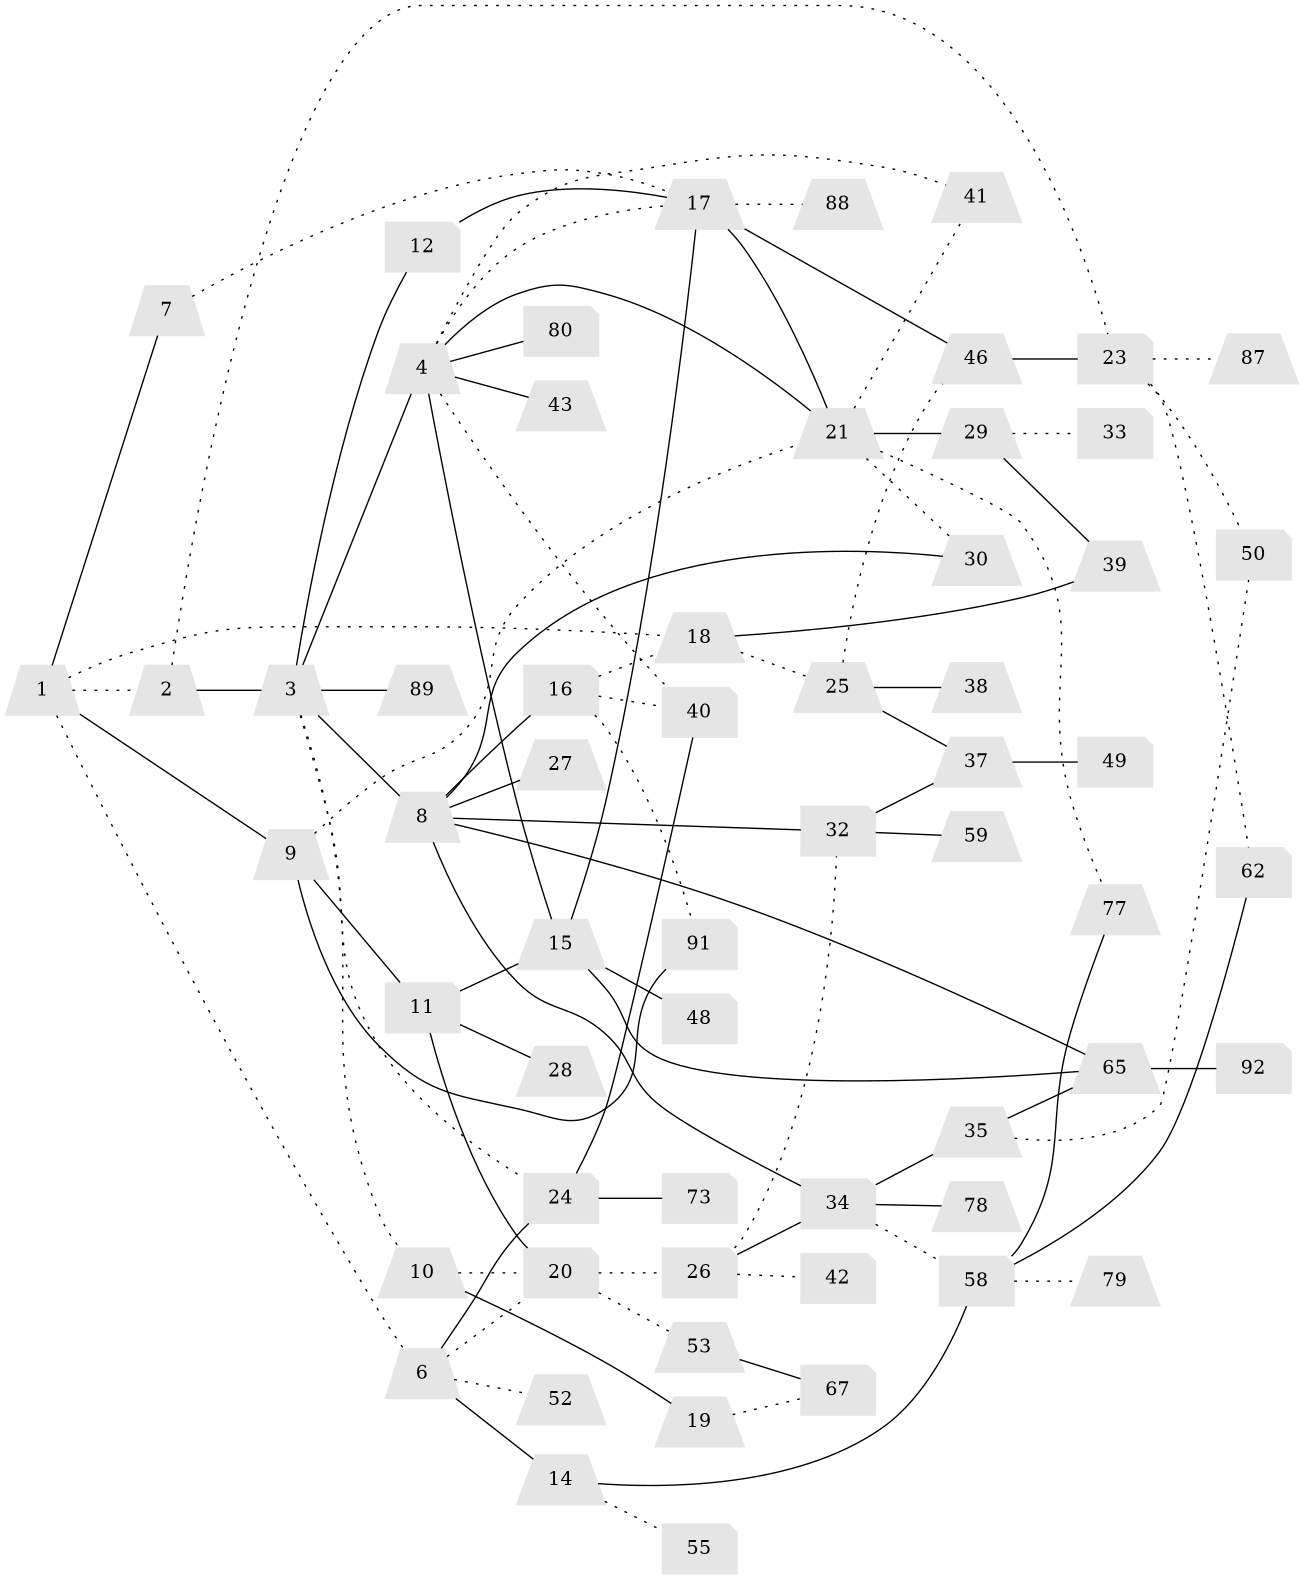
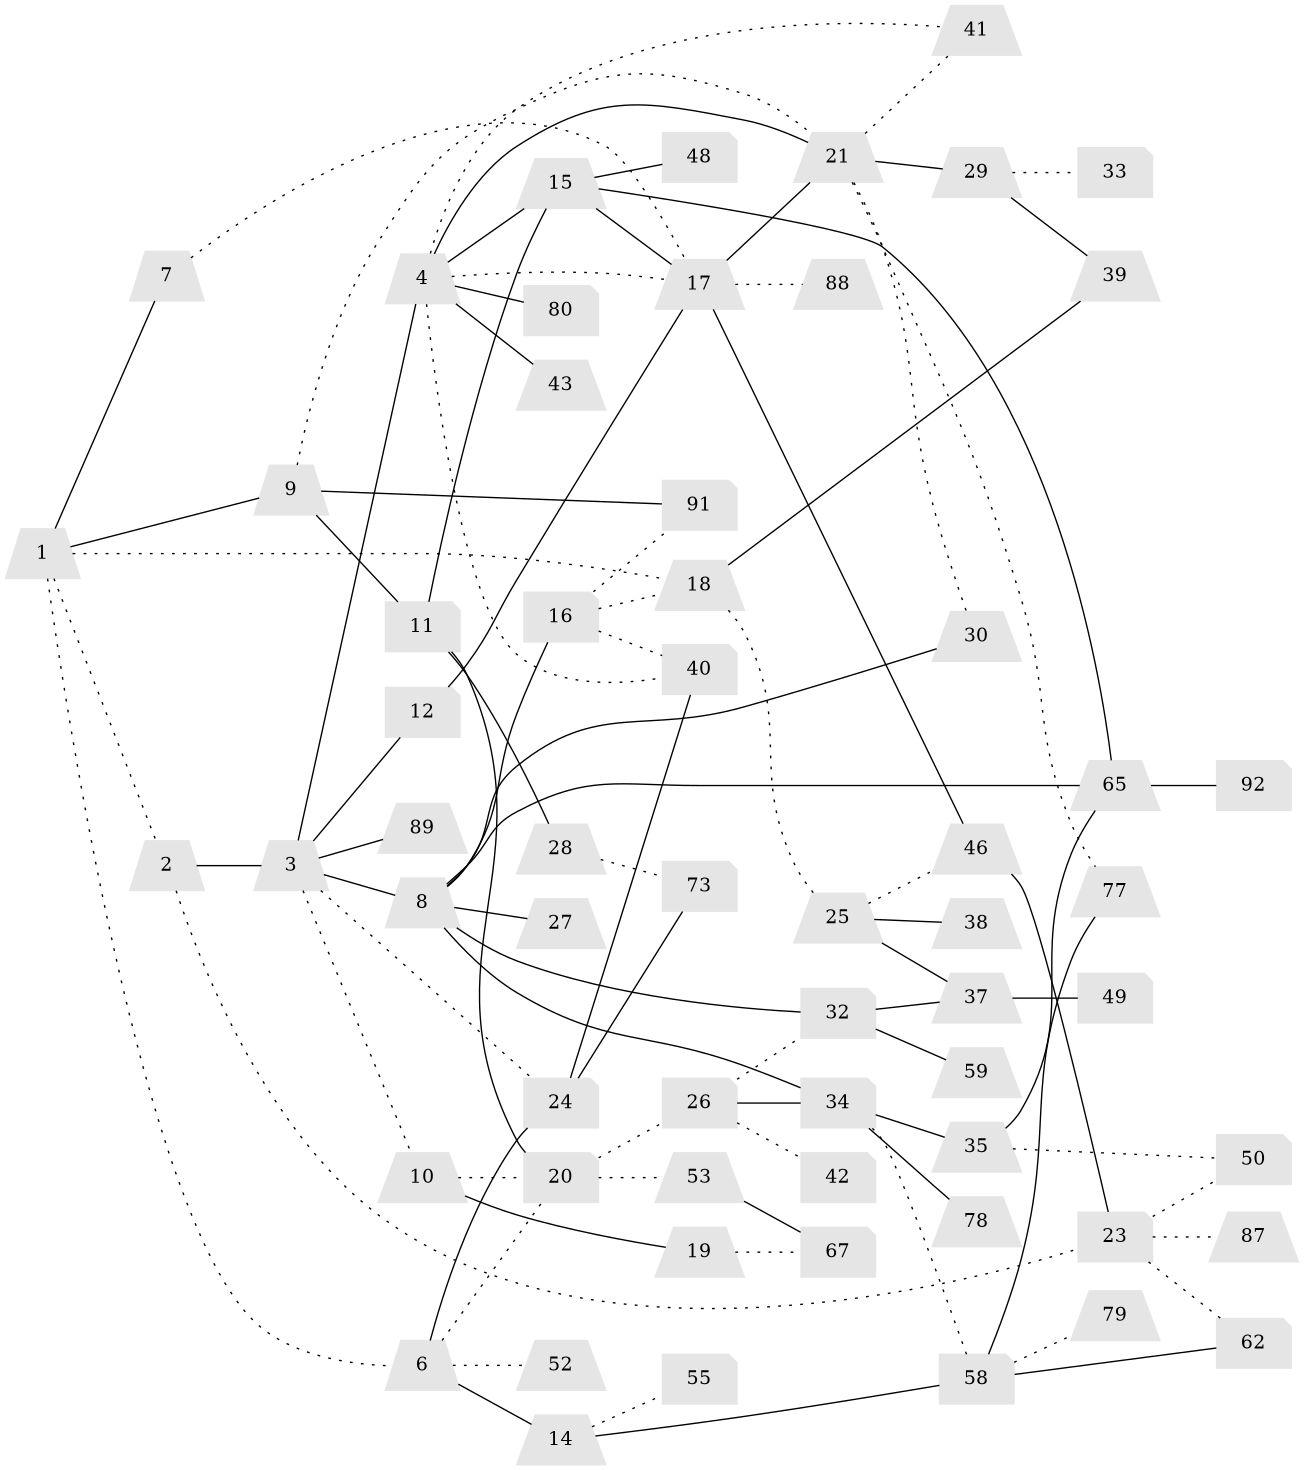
none -> (627, 867)
